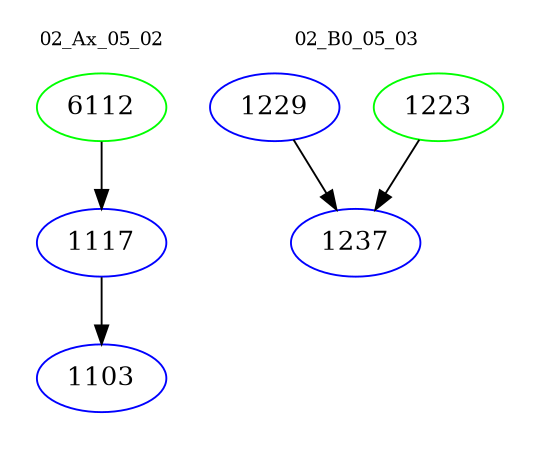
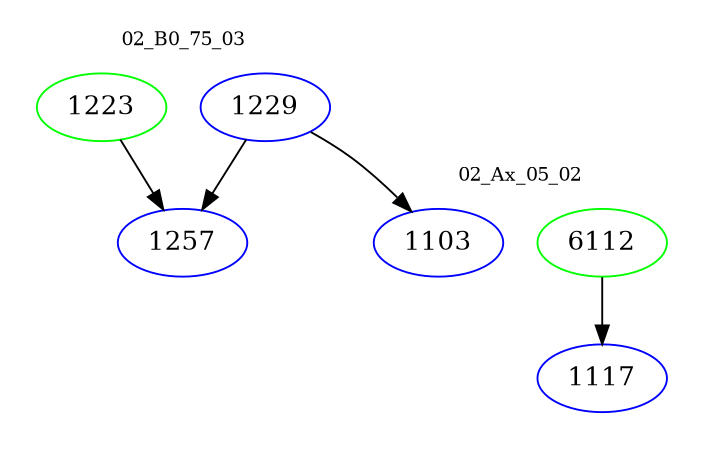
(357, 40) -> (183, 40)
(356, 243) -> (183, 243)
(102, 301) -> (371, 174)
